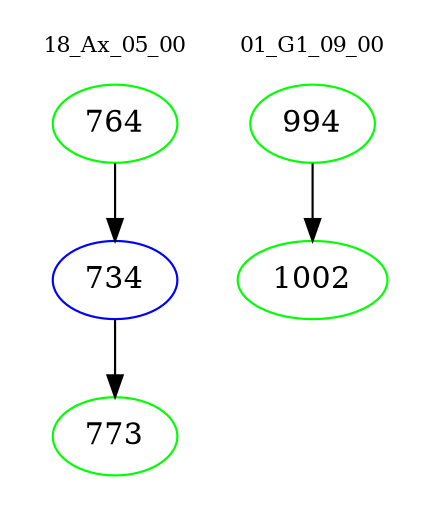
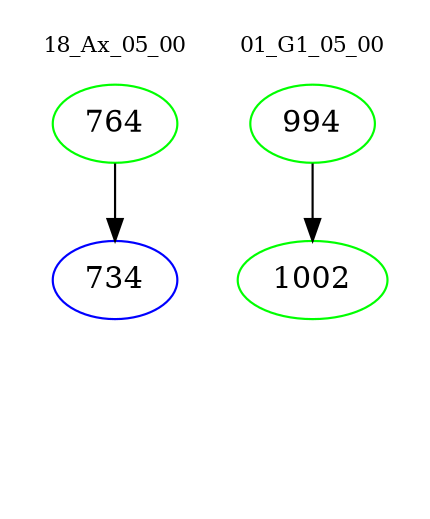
(313, 47) -> (313, 47)
(115, 436) -> none
